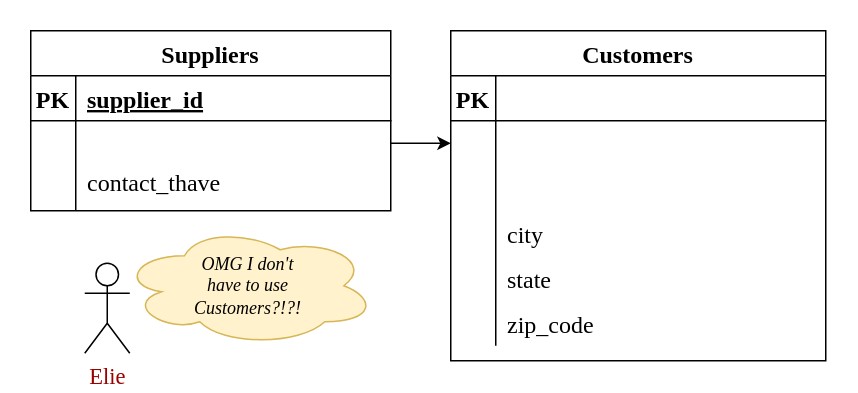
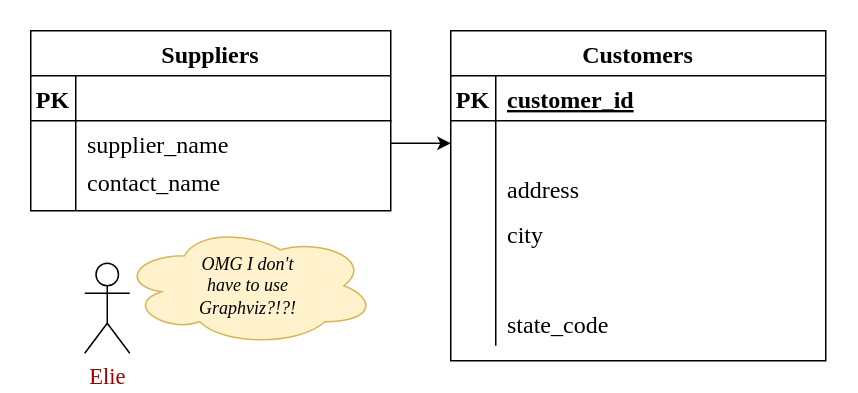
(233, 98) -> none
none -> (661, 98)
none -> (233, 143)
(174, 183) -> (168, 183)
none -> (661, 188)
(661, 278) -> none
(248, 286) -> (248, 286)
(558, 325) -> (574, 325)
